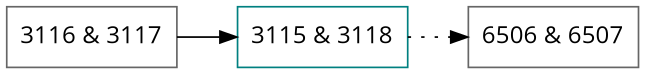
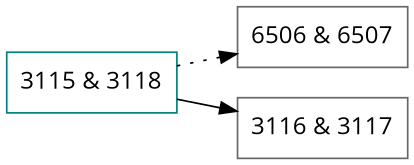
(198, 37) -> (198, 104)
